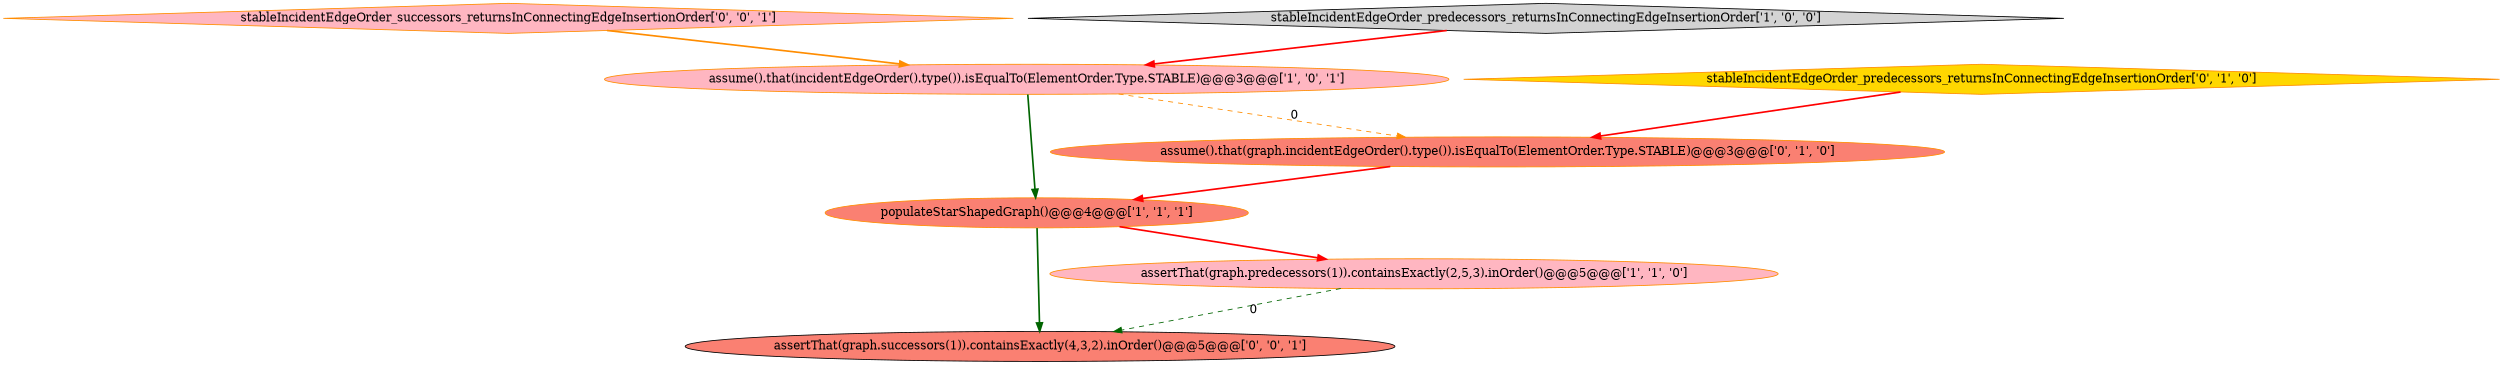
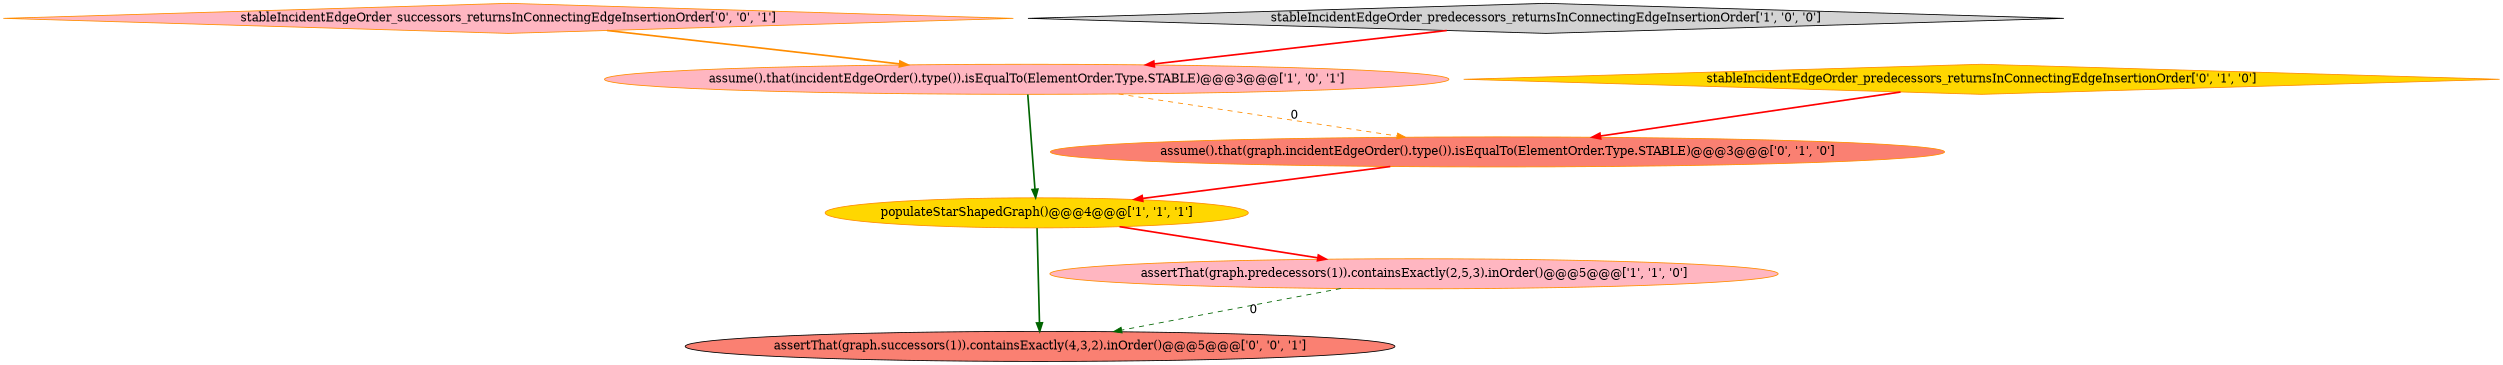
(1037, 213) -> (1037, 213)
